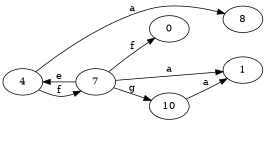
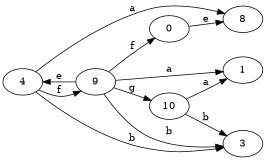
none -> (202, 25)
(96, 82) -> (96, 82)
none -> (243, 144)
